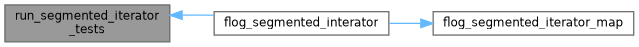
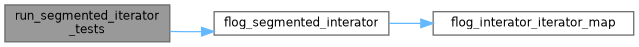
(198, 15) -> (186, 32)
(533, 23) -> (533, 23)
